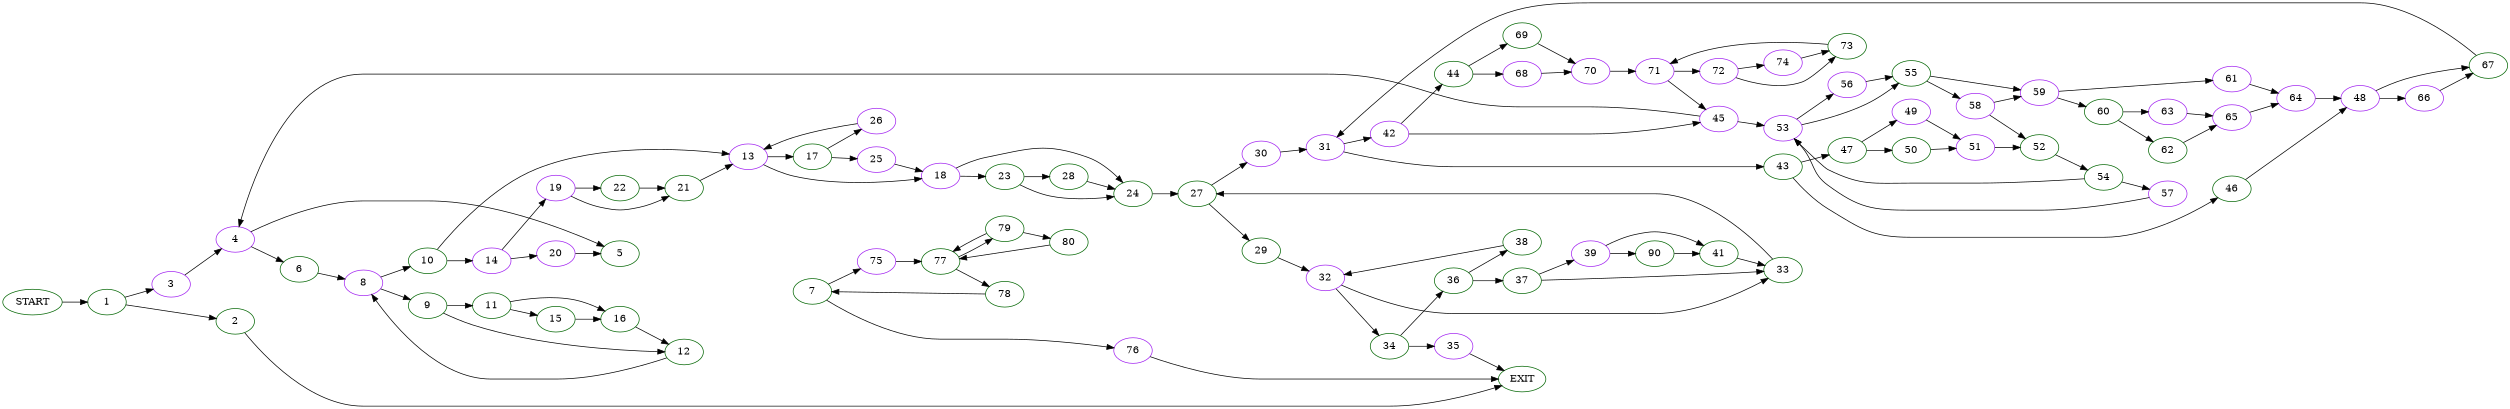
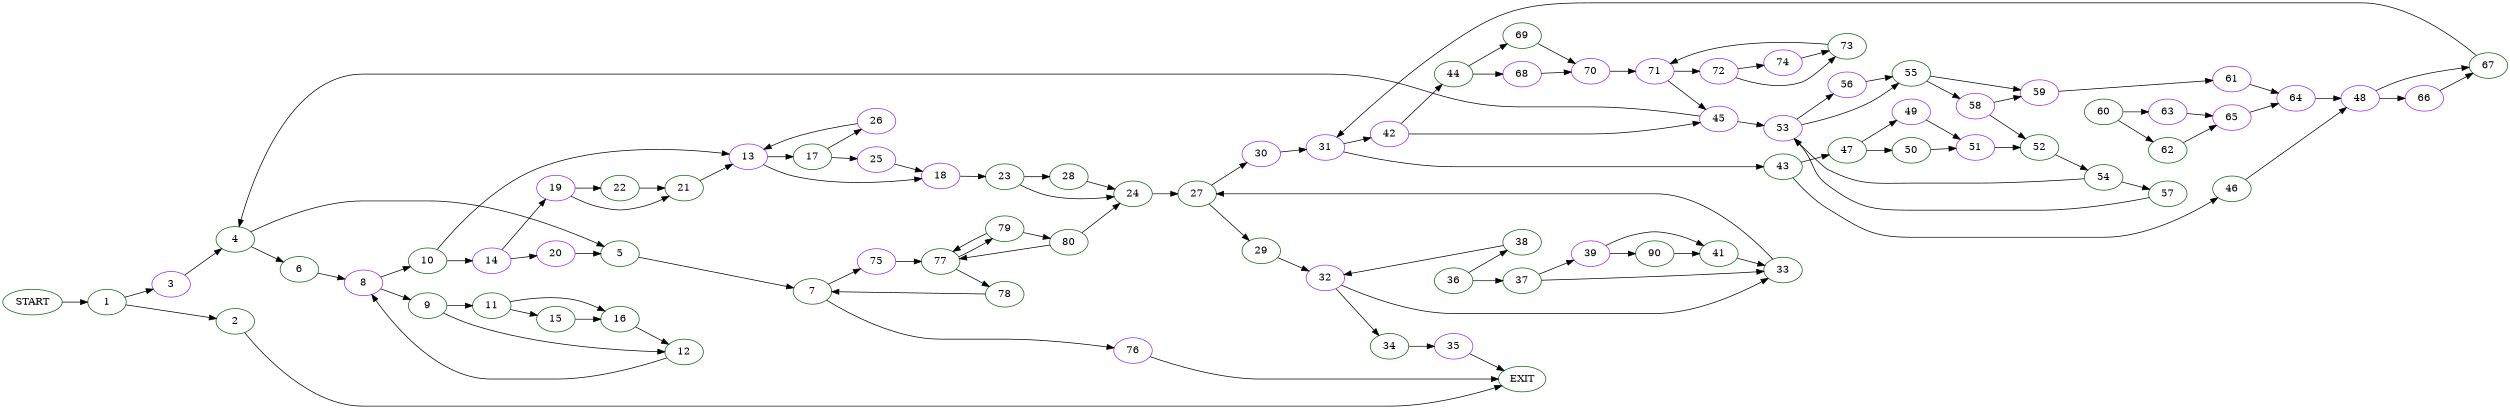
(2068, 101) -> none
(1039, 148) -> (1098, 220)
(2168, 194) -> (2168, 194)
(235, 239) -> (235, 239)
none -> (713, 272)
(1419, 316) -> none
